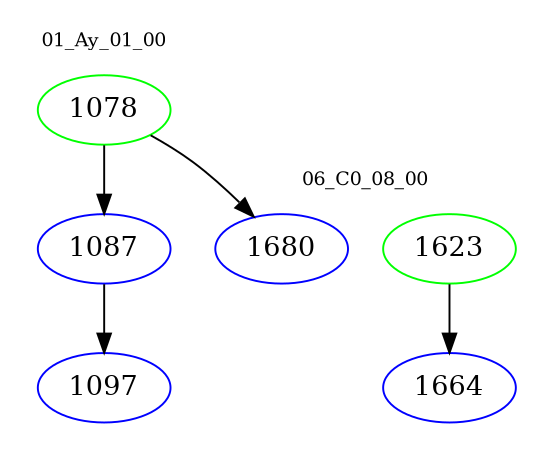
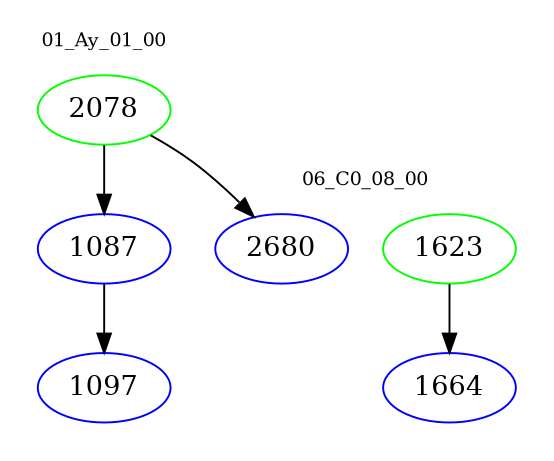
(104, 110) -> (104, 110)
(282, 249) -> (282, 249)
